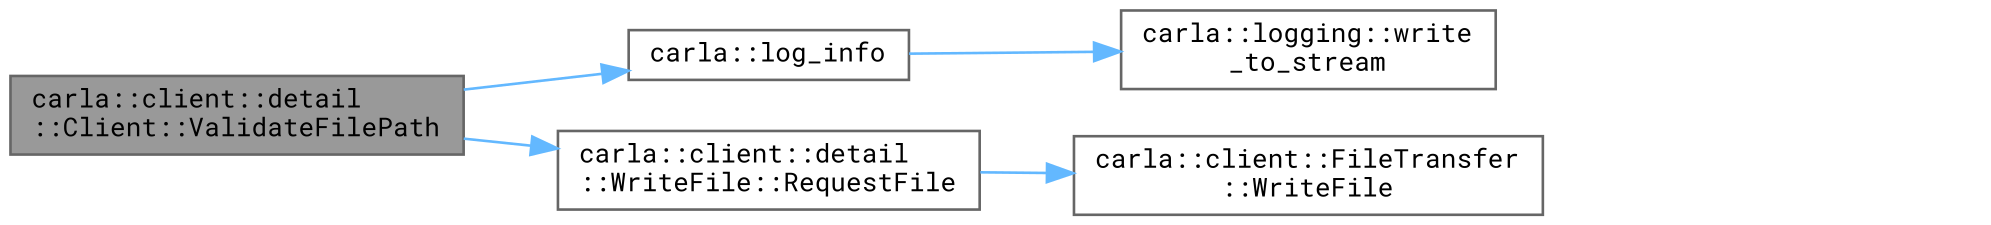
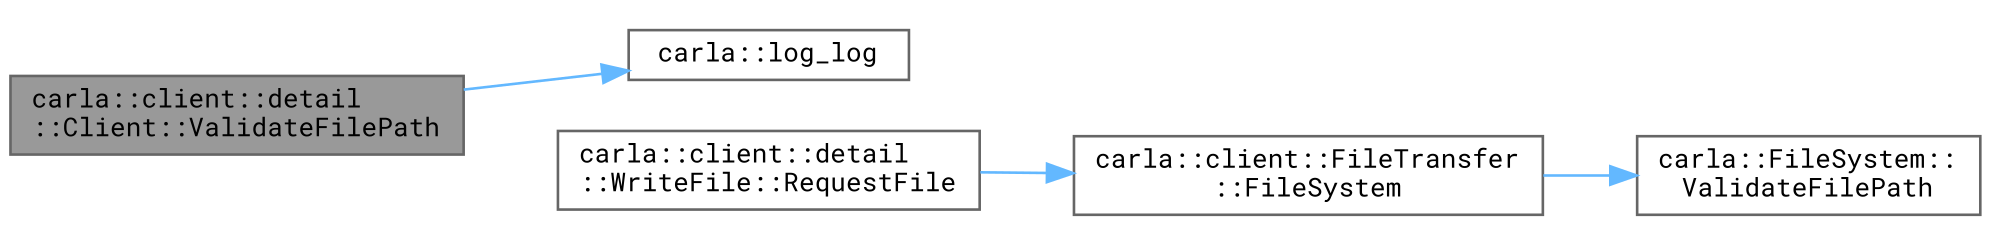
(1308, 50) -> none
(769, 55) -> (769, 55)
(497, 142) -> none
(1308, 176) -> (1308, 176)
none -> (1809, 176)
